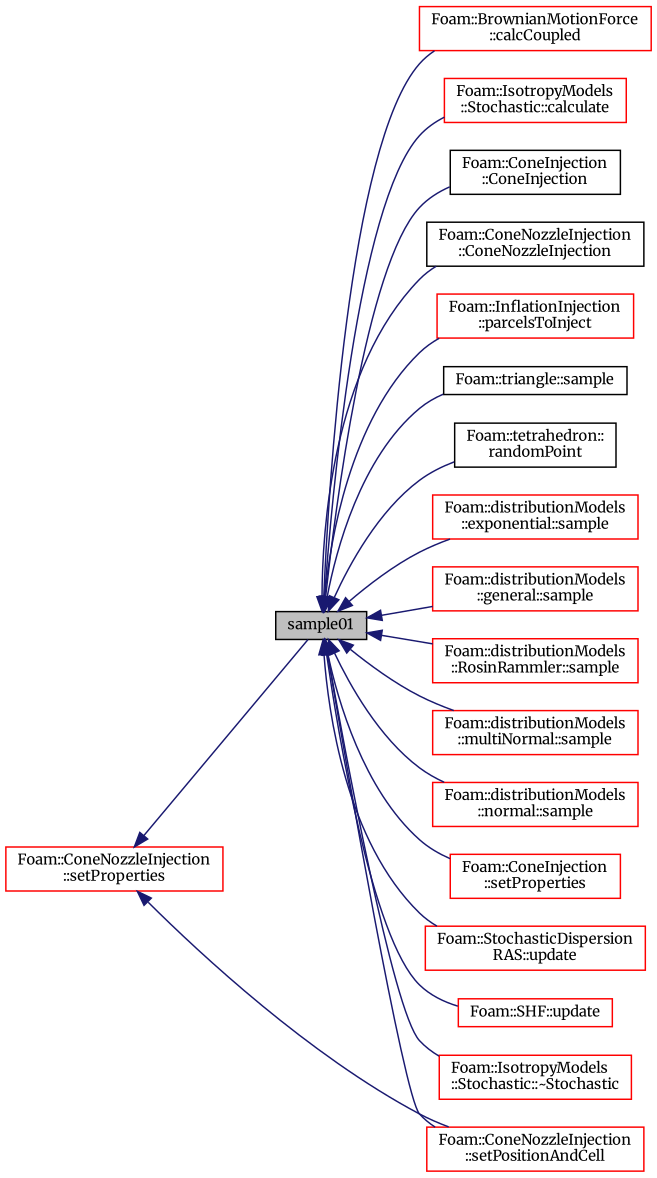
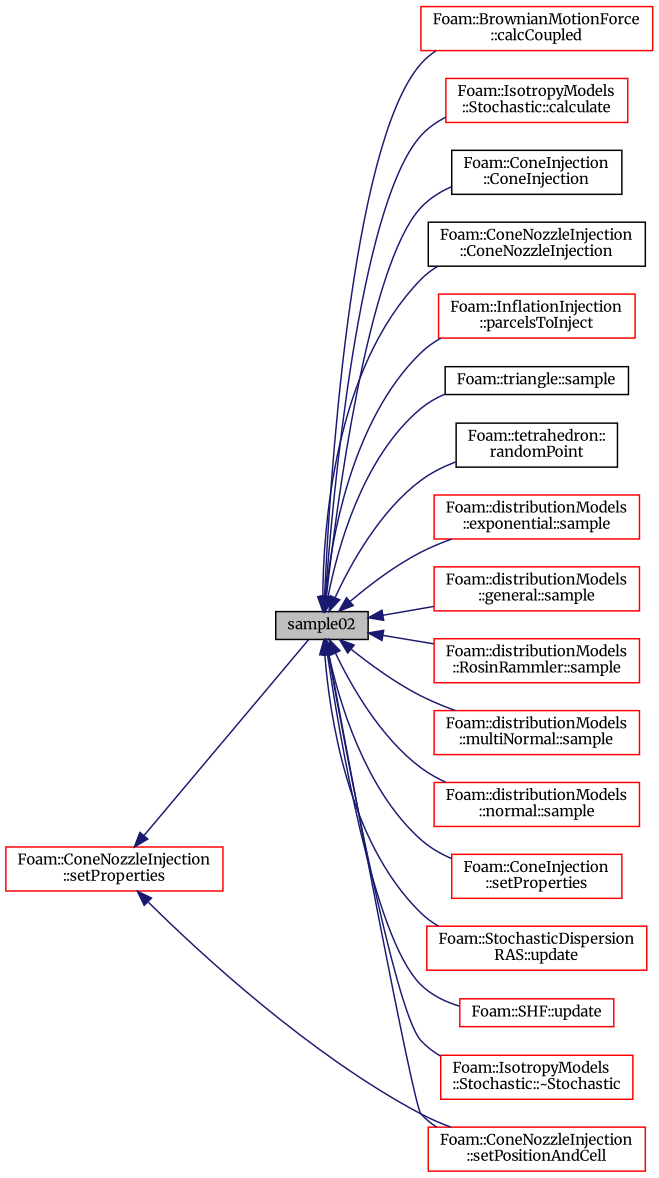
(321, 626) -> (322, 626)
